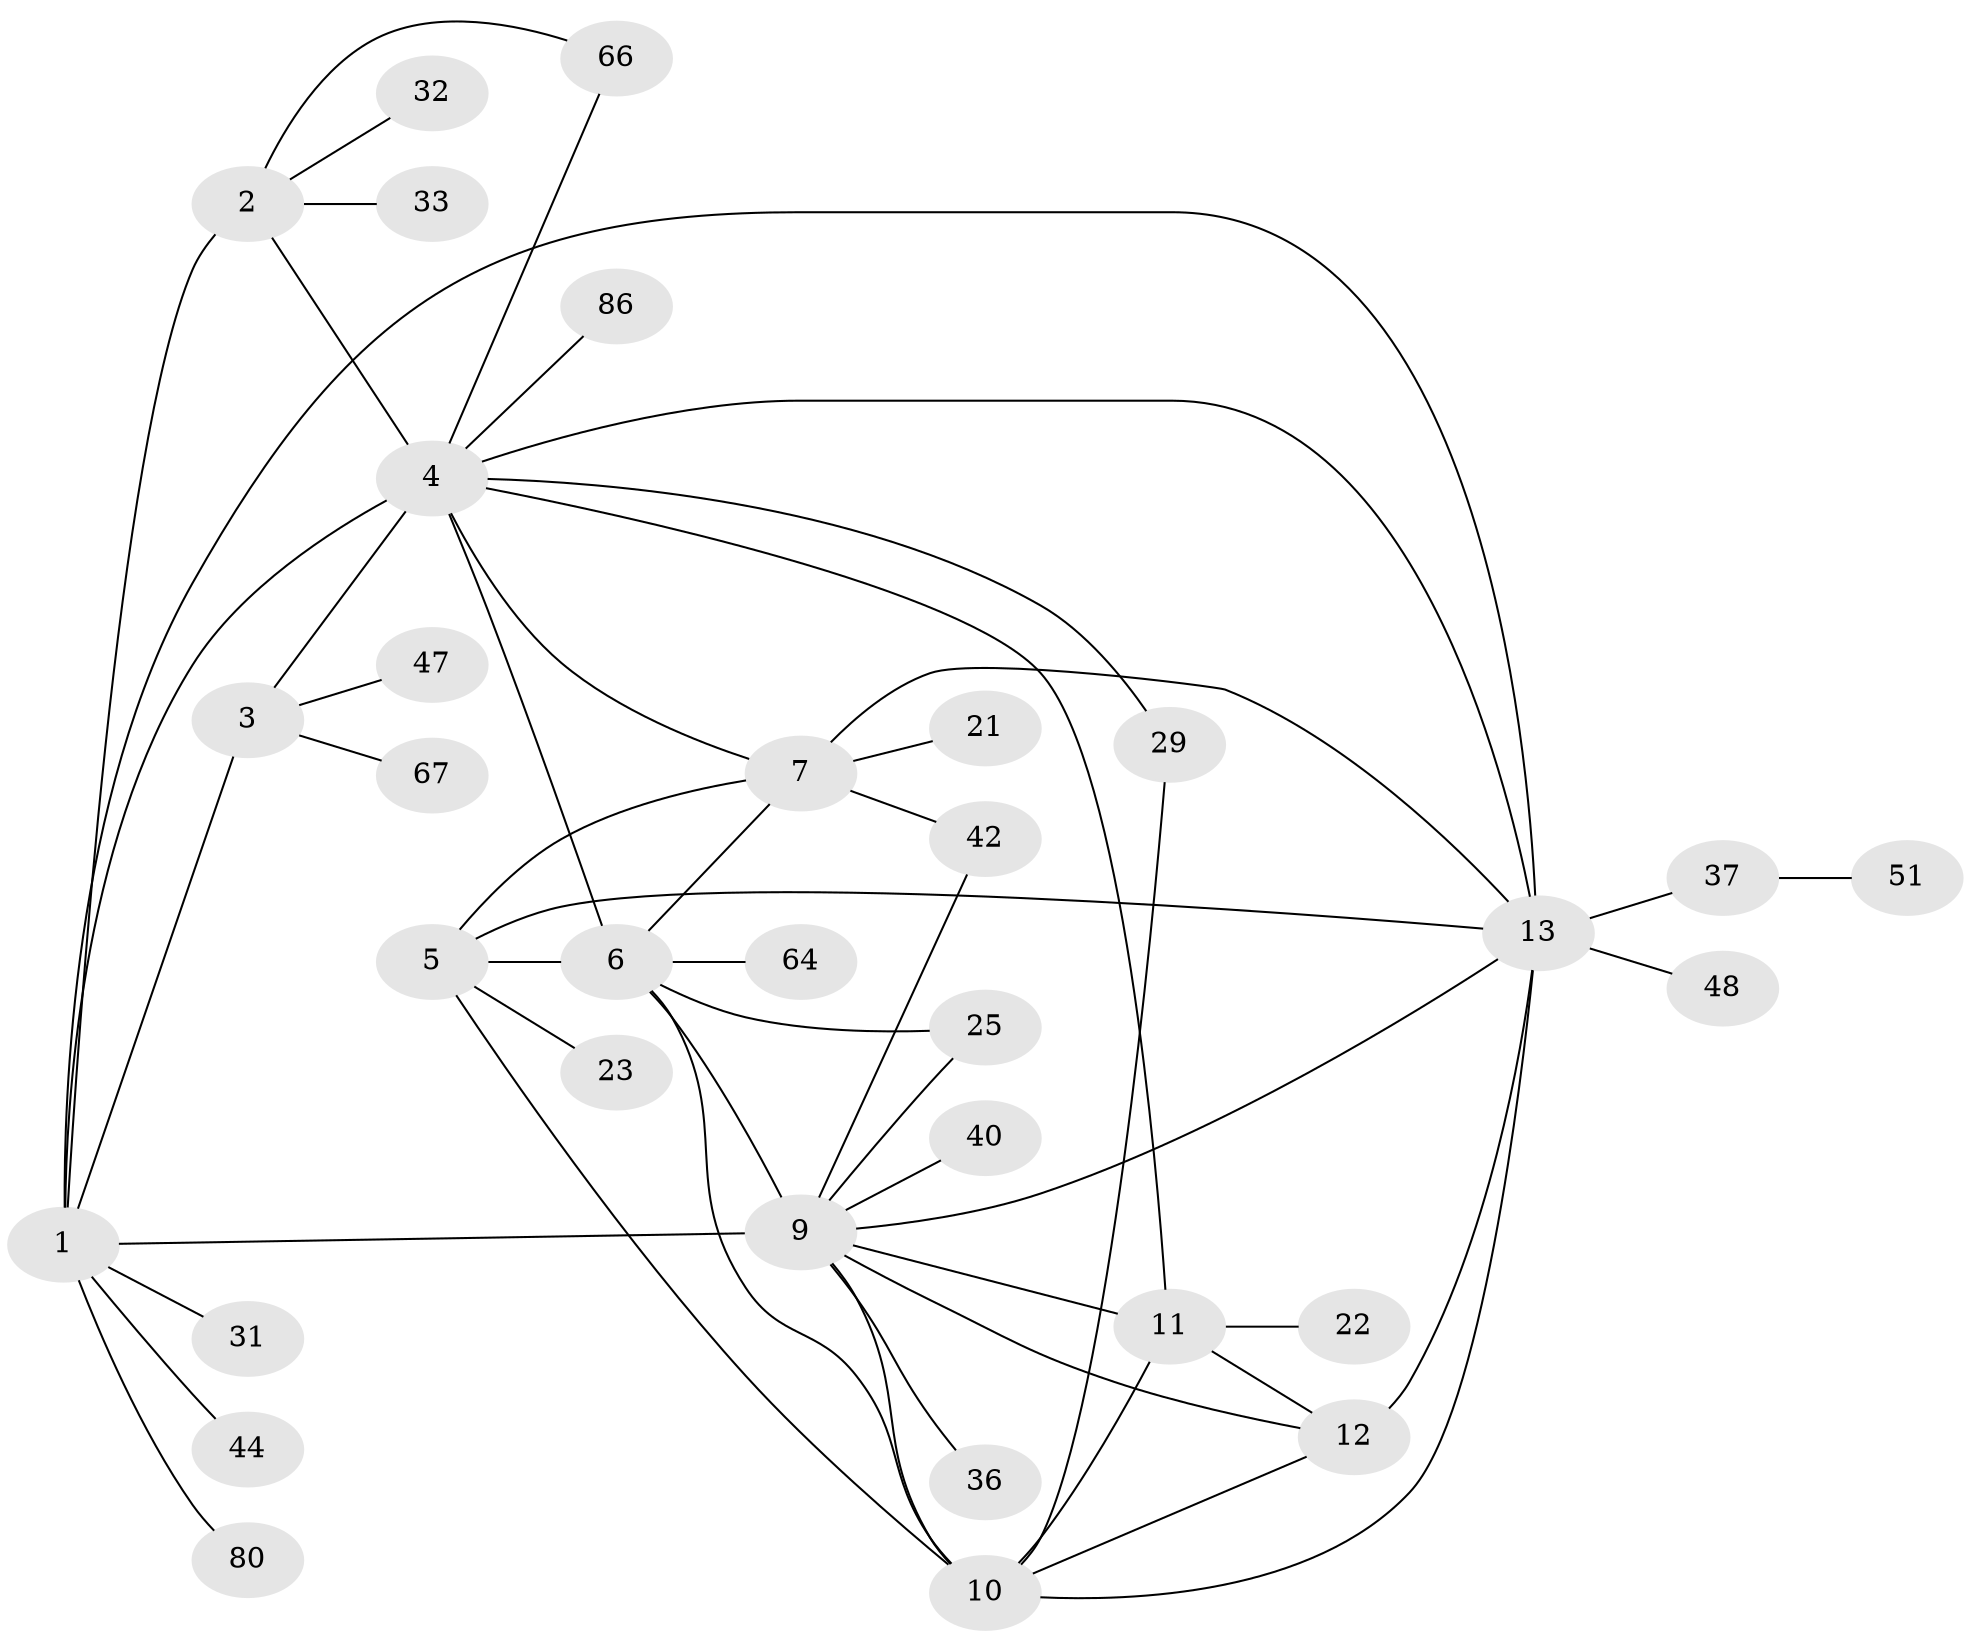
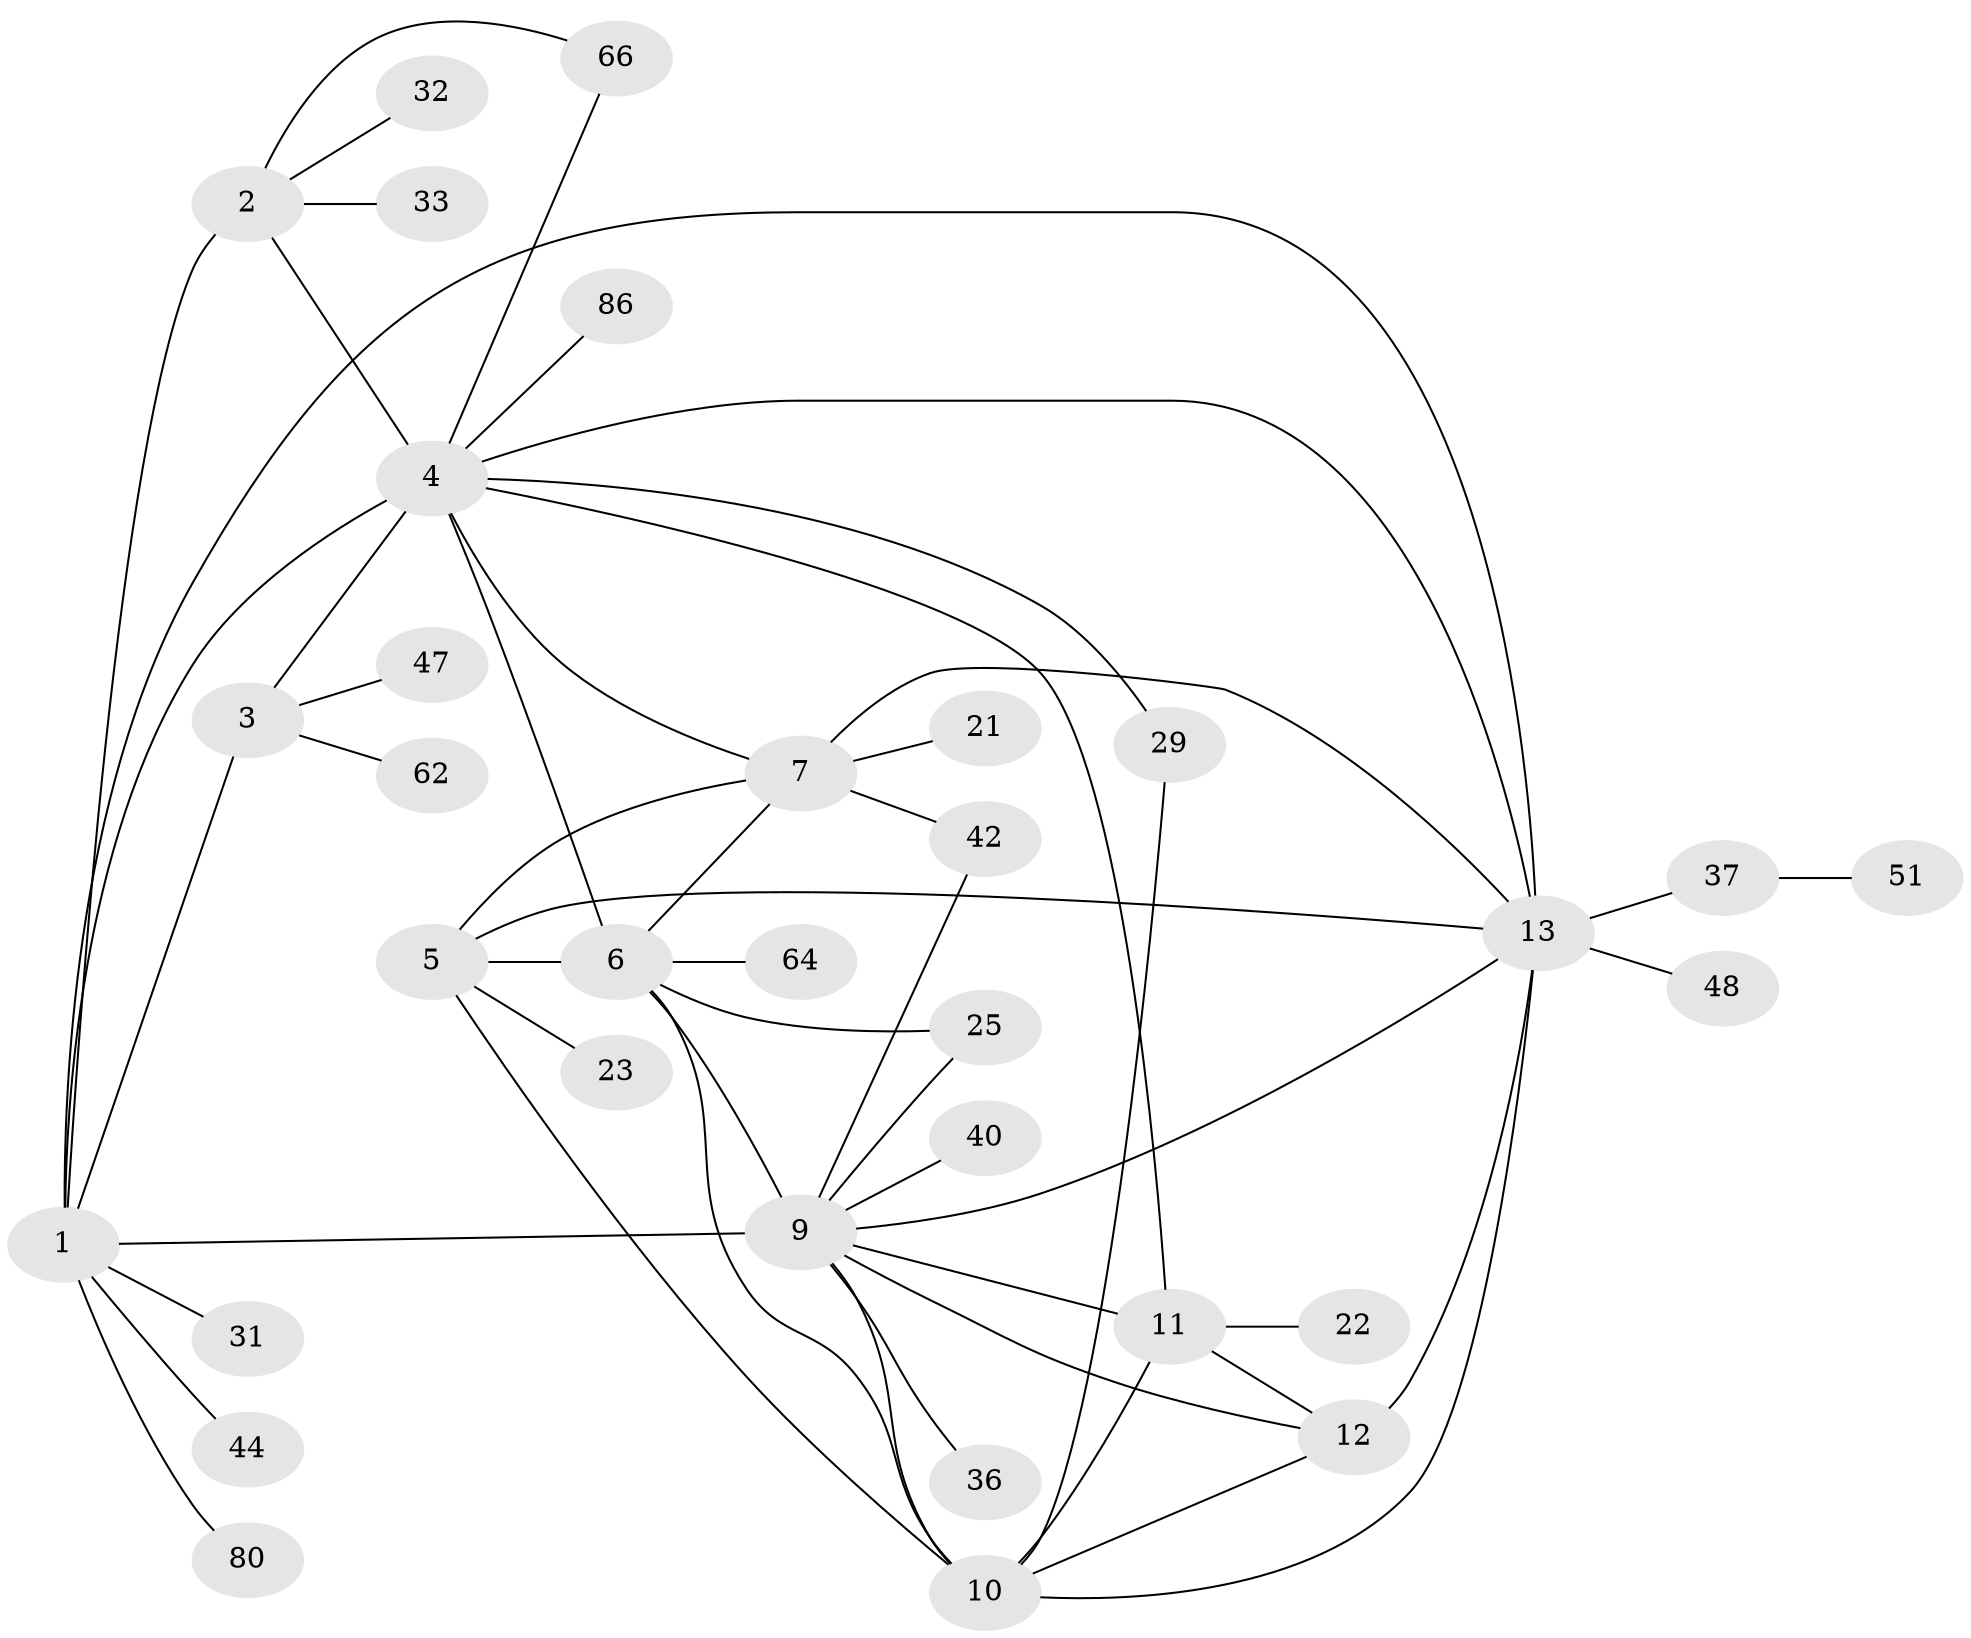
(432, 776) -> (432, 776)
